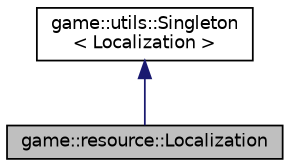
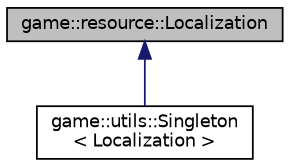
(145, 102) -> (145, 83)
